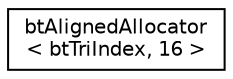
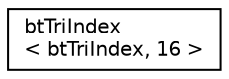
(116, 39) -> (114, 39)
